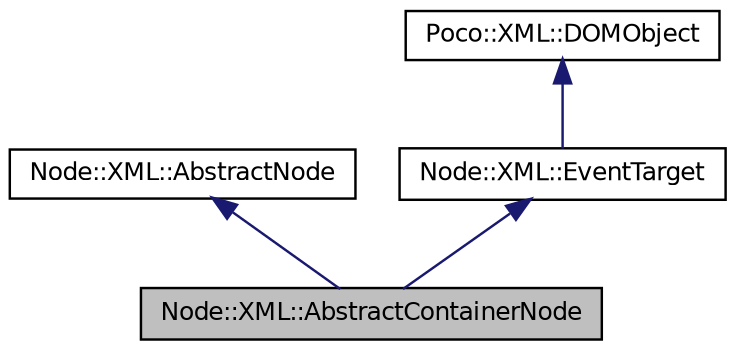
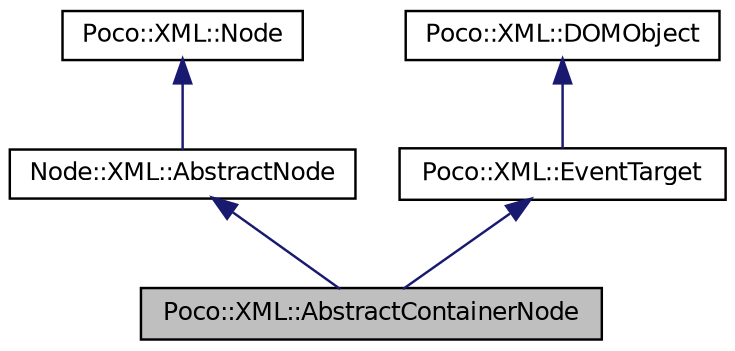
none -> (183, 36)
(563, 174) -> (563, 174)
(371, 314) -> (371, 314)
